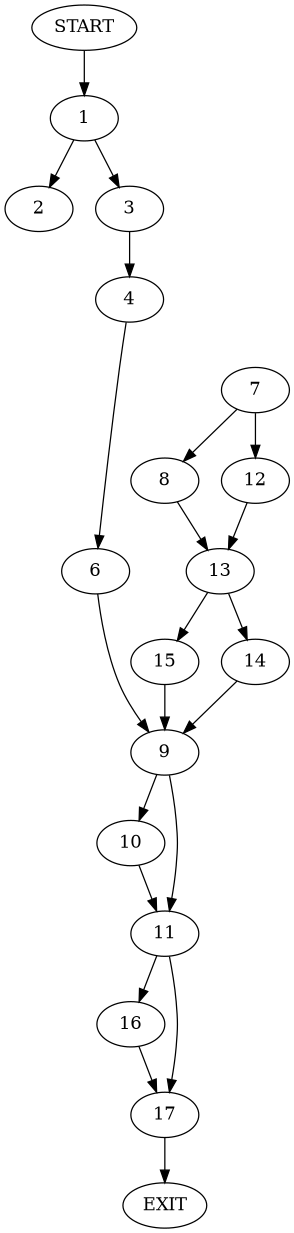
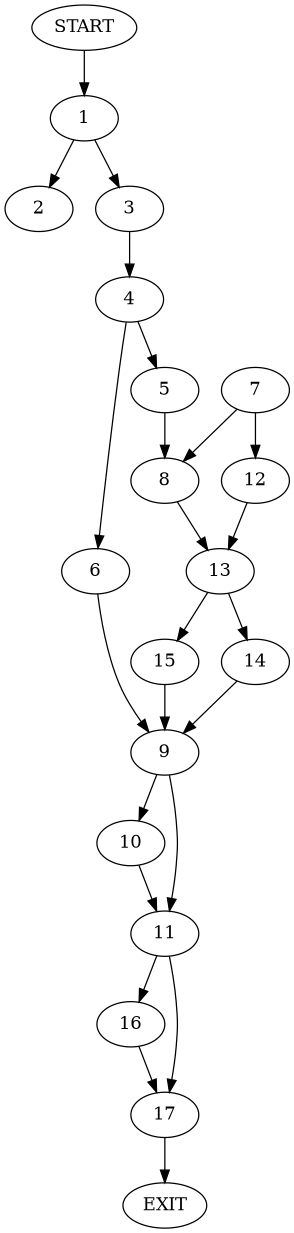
none -> (165, 390)
